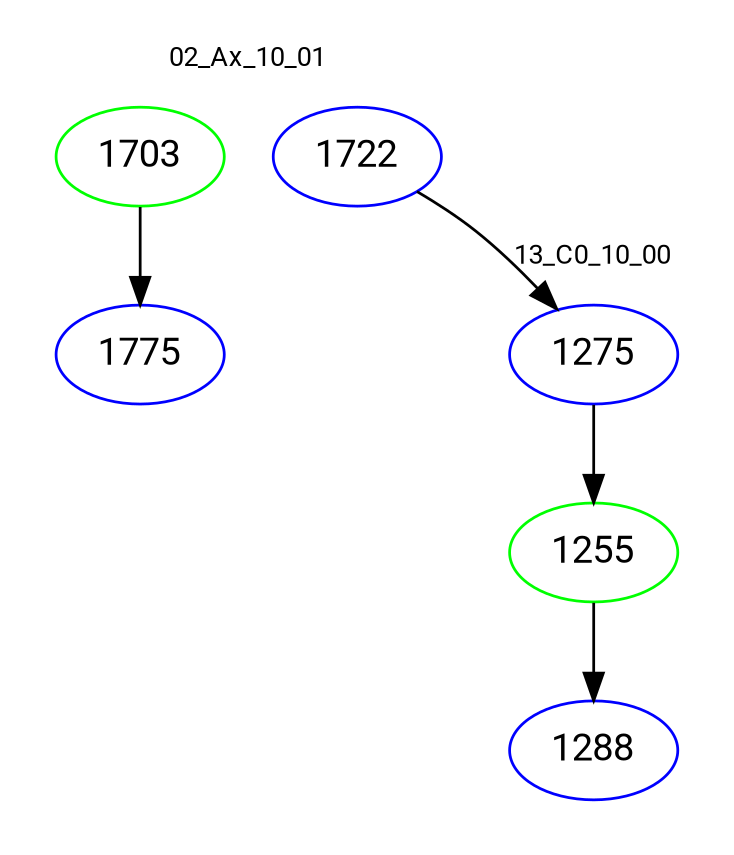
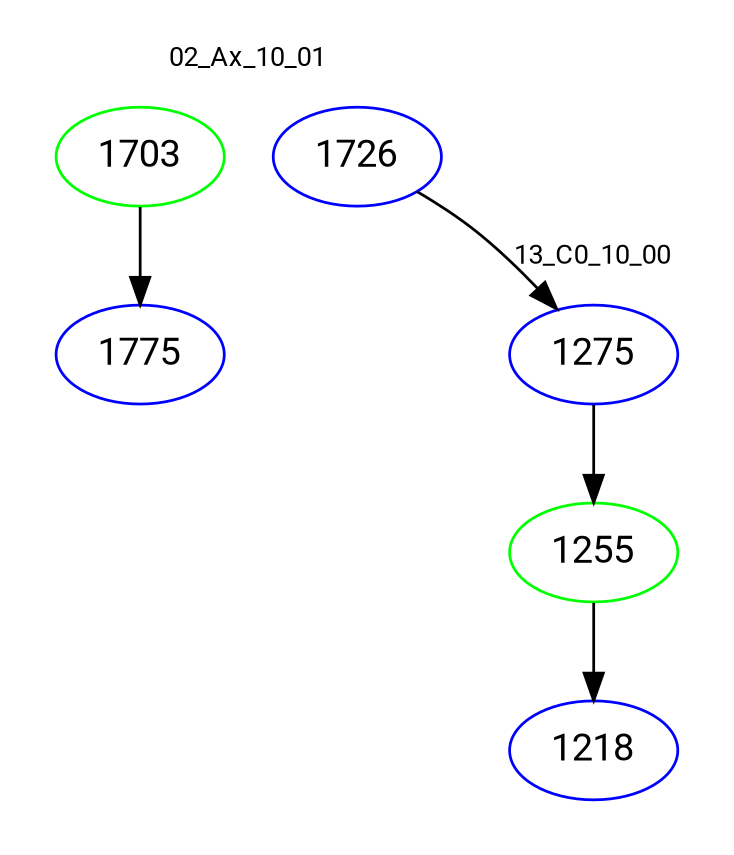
(357, 157) -> (357, 157)
(594, 750) -> (594, 750)
